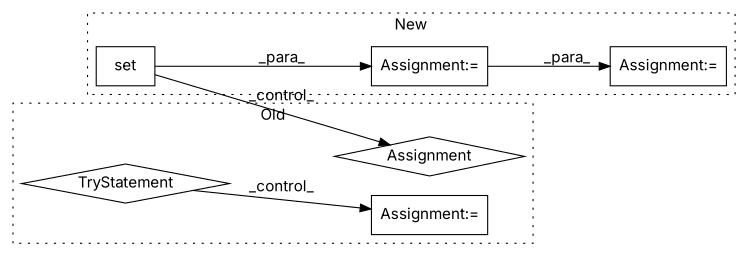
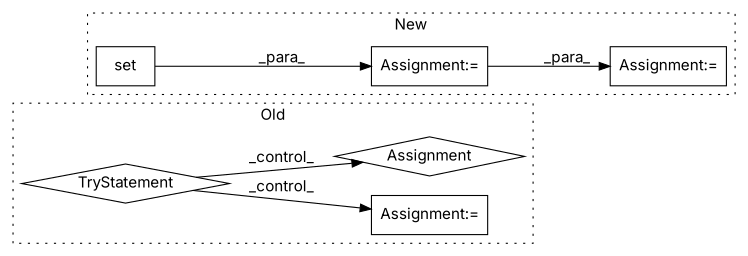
(273, 110) -> (274, 170)
